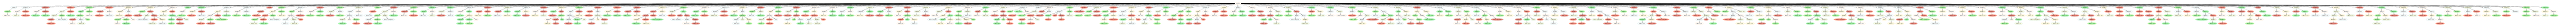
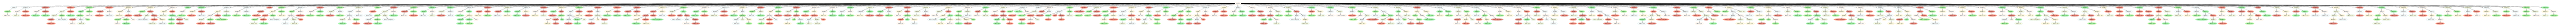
(1658, 16) -> (1658, 16)
none -> (2516, 16)
